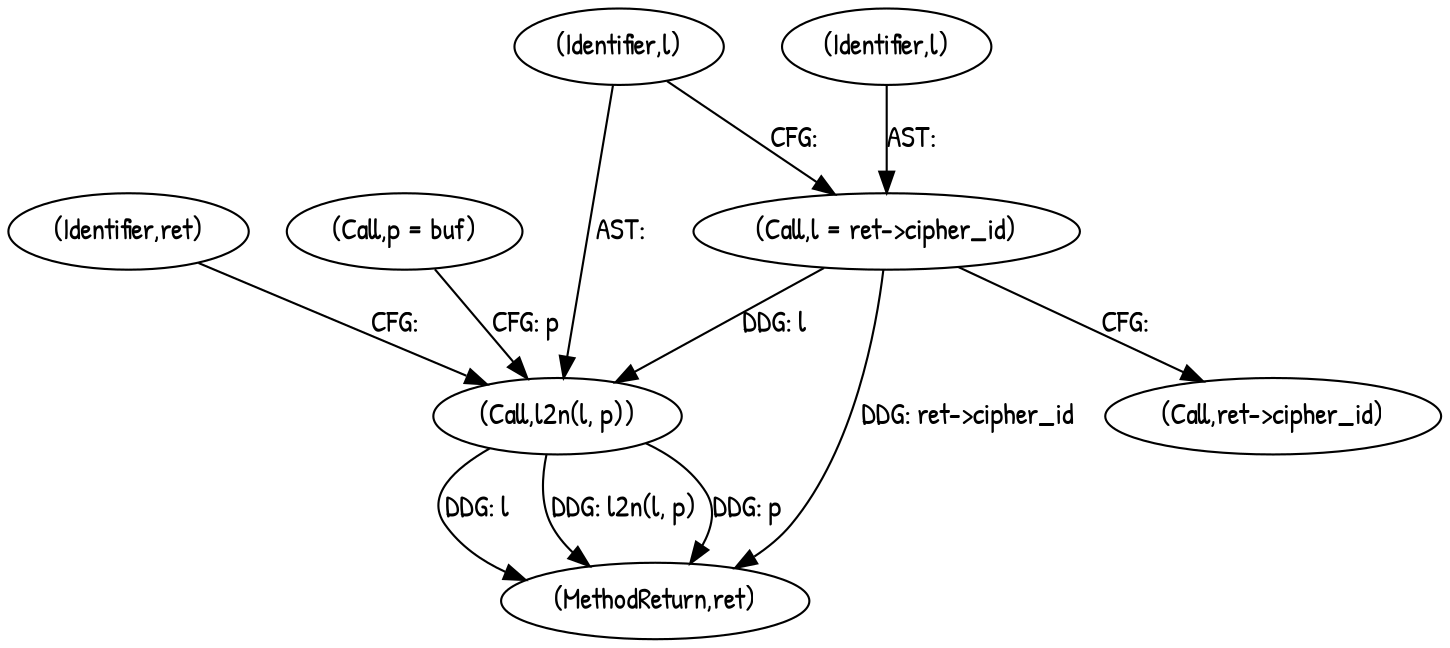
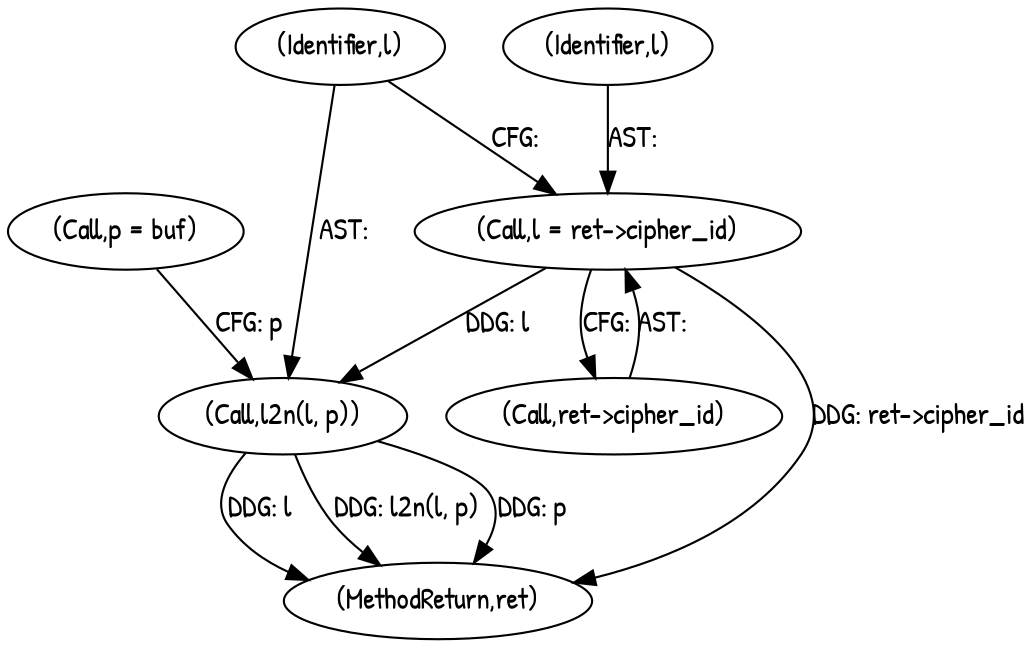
(129, 231) -> none
none -> (639, 334)
